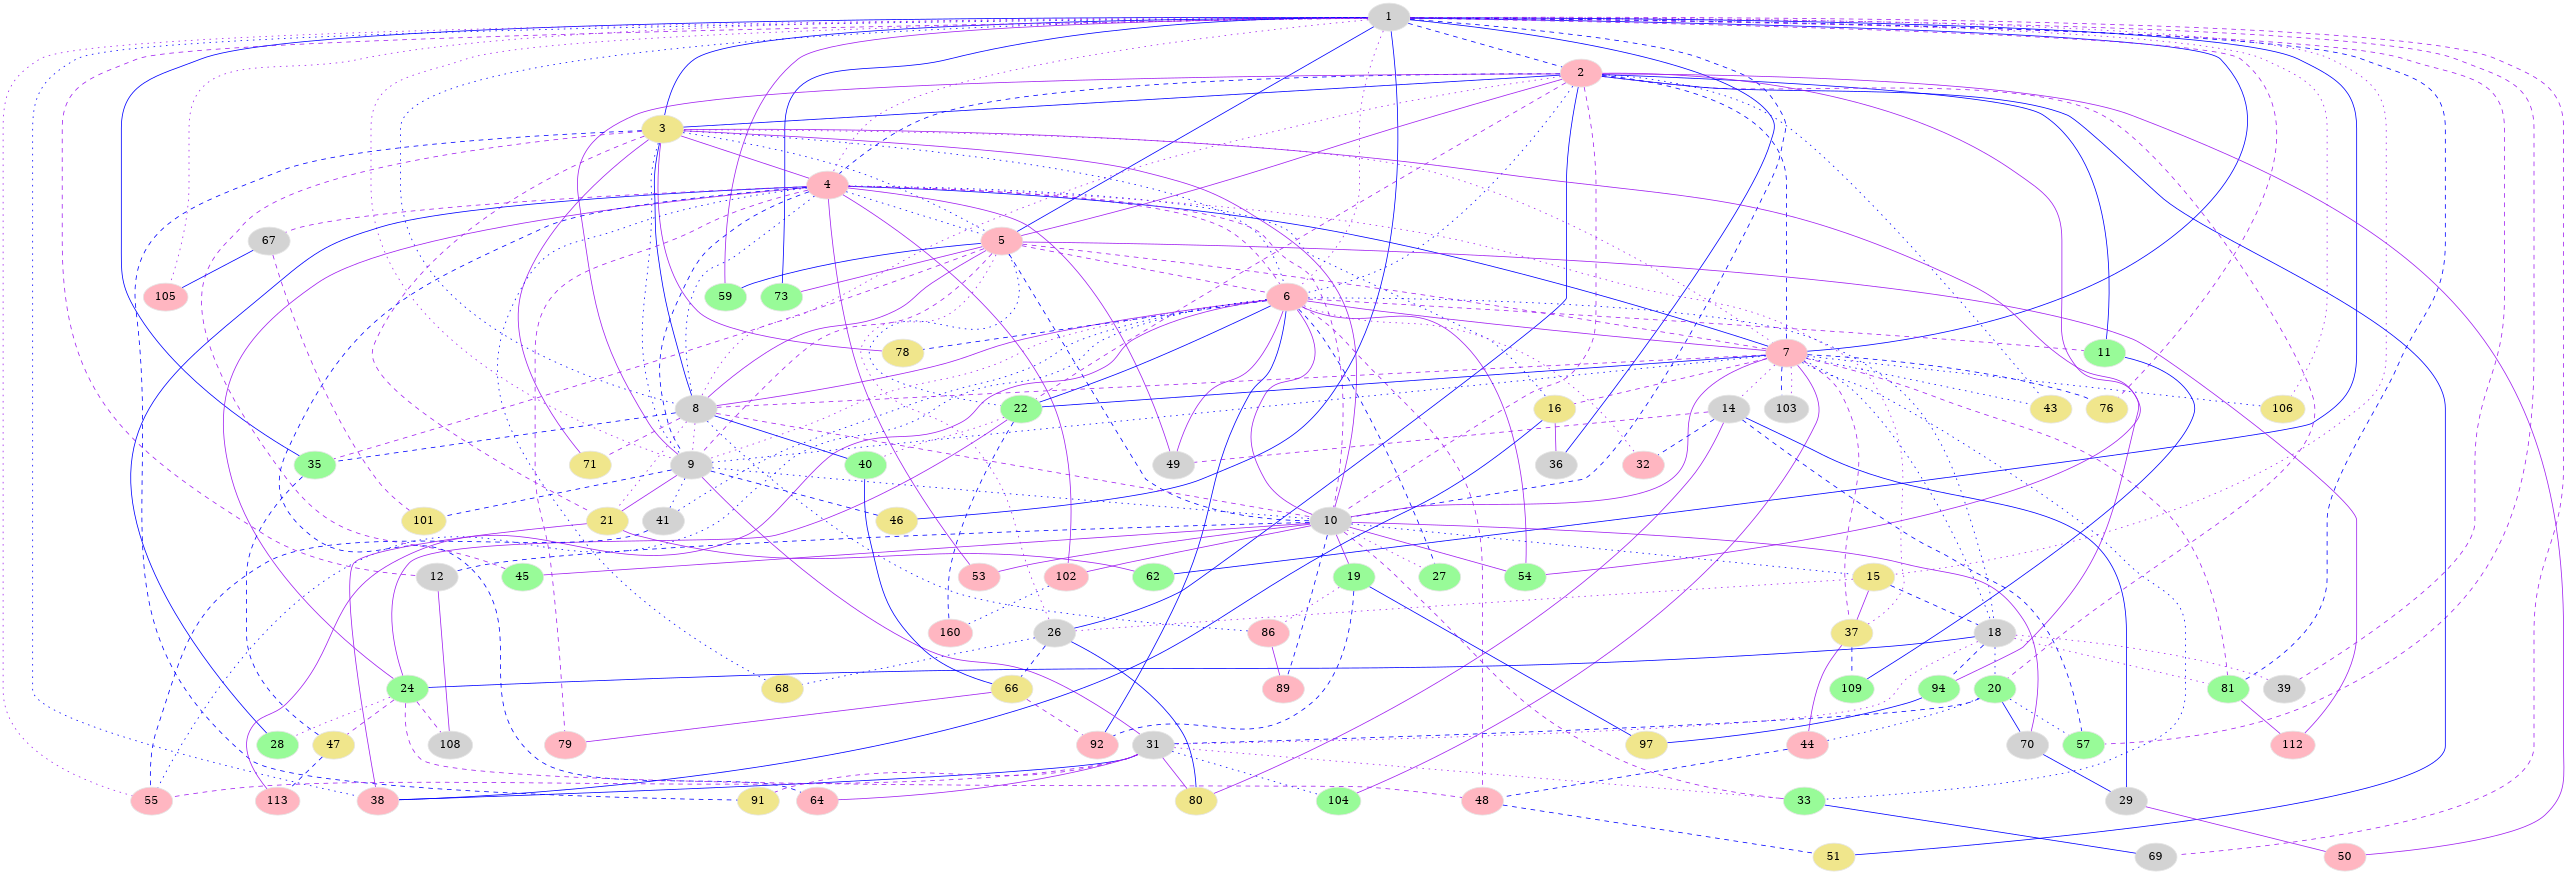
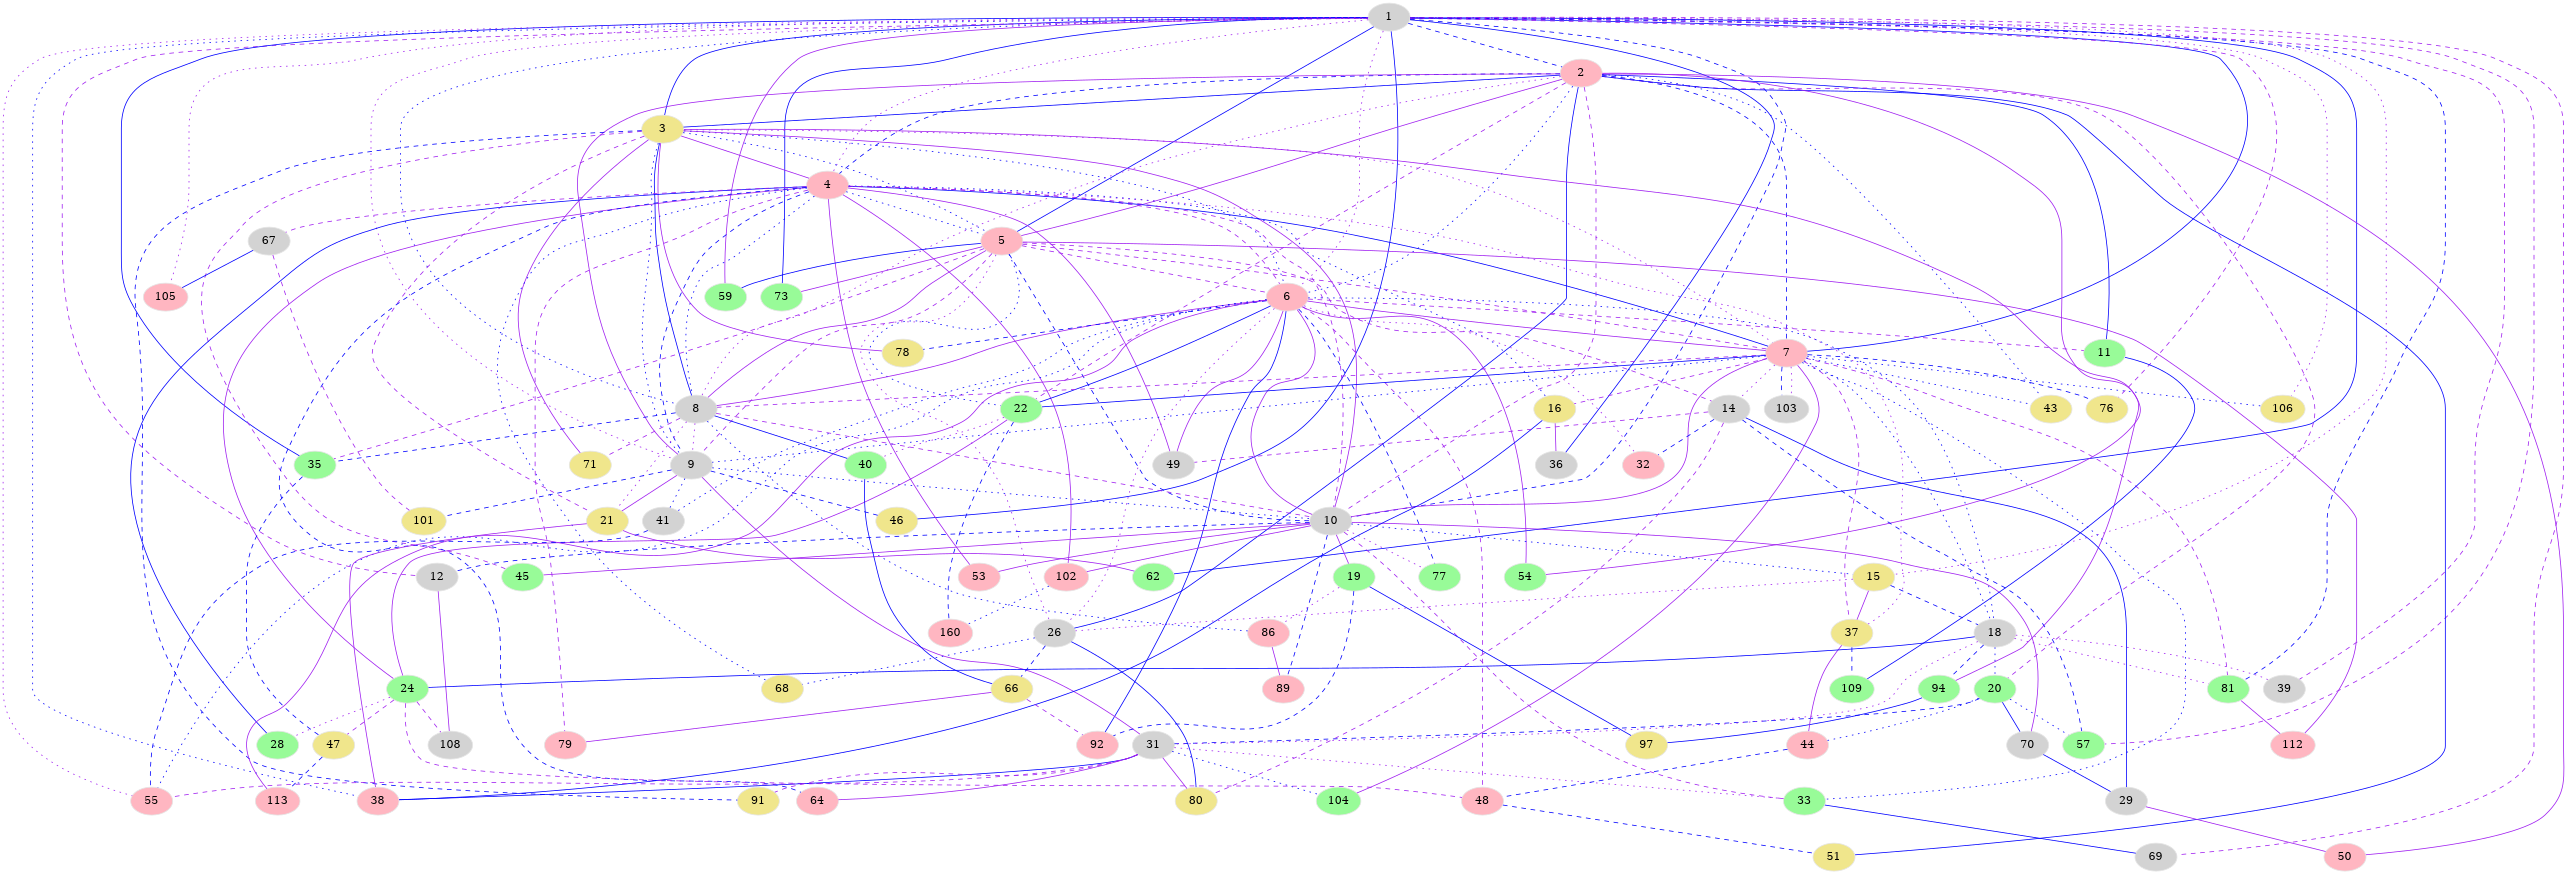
none -> (1381, 327)
(986, 368) -> (1146, 450)
(1436, 551) -> none
(1440, 577) -> (1440, 577)
(1497, 645) -> (1497, 645)
